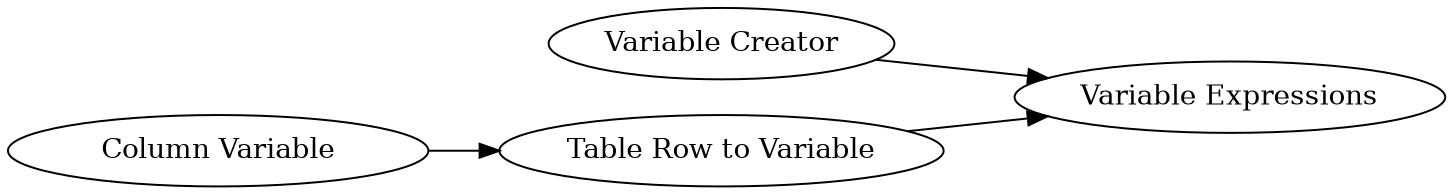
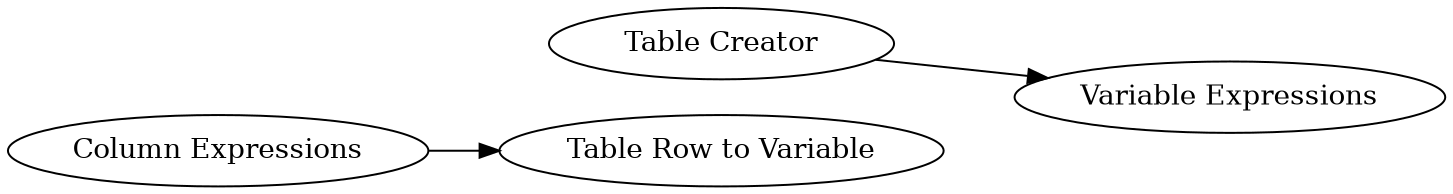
(722, 44) -> (722, 44)
(968, 125) -> none
(218, 151) -> (218, 151)
